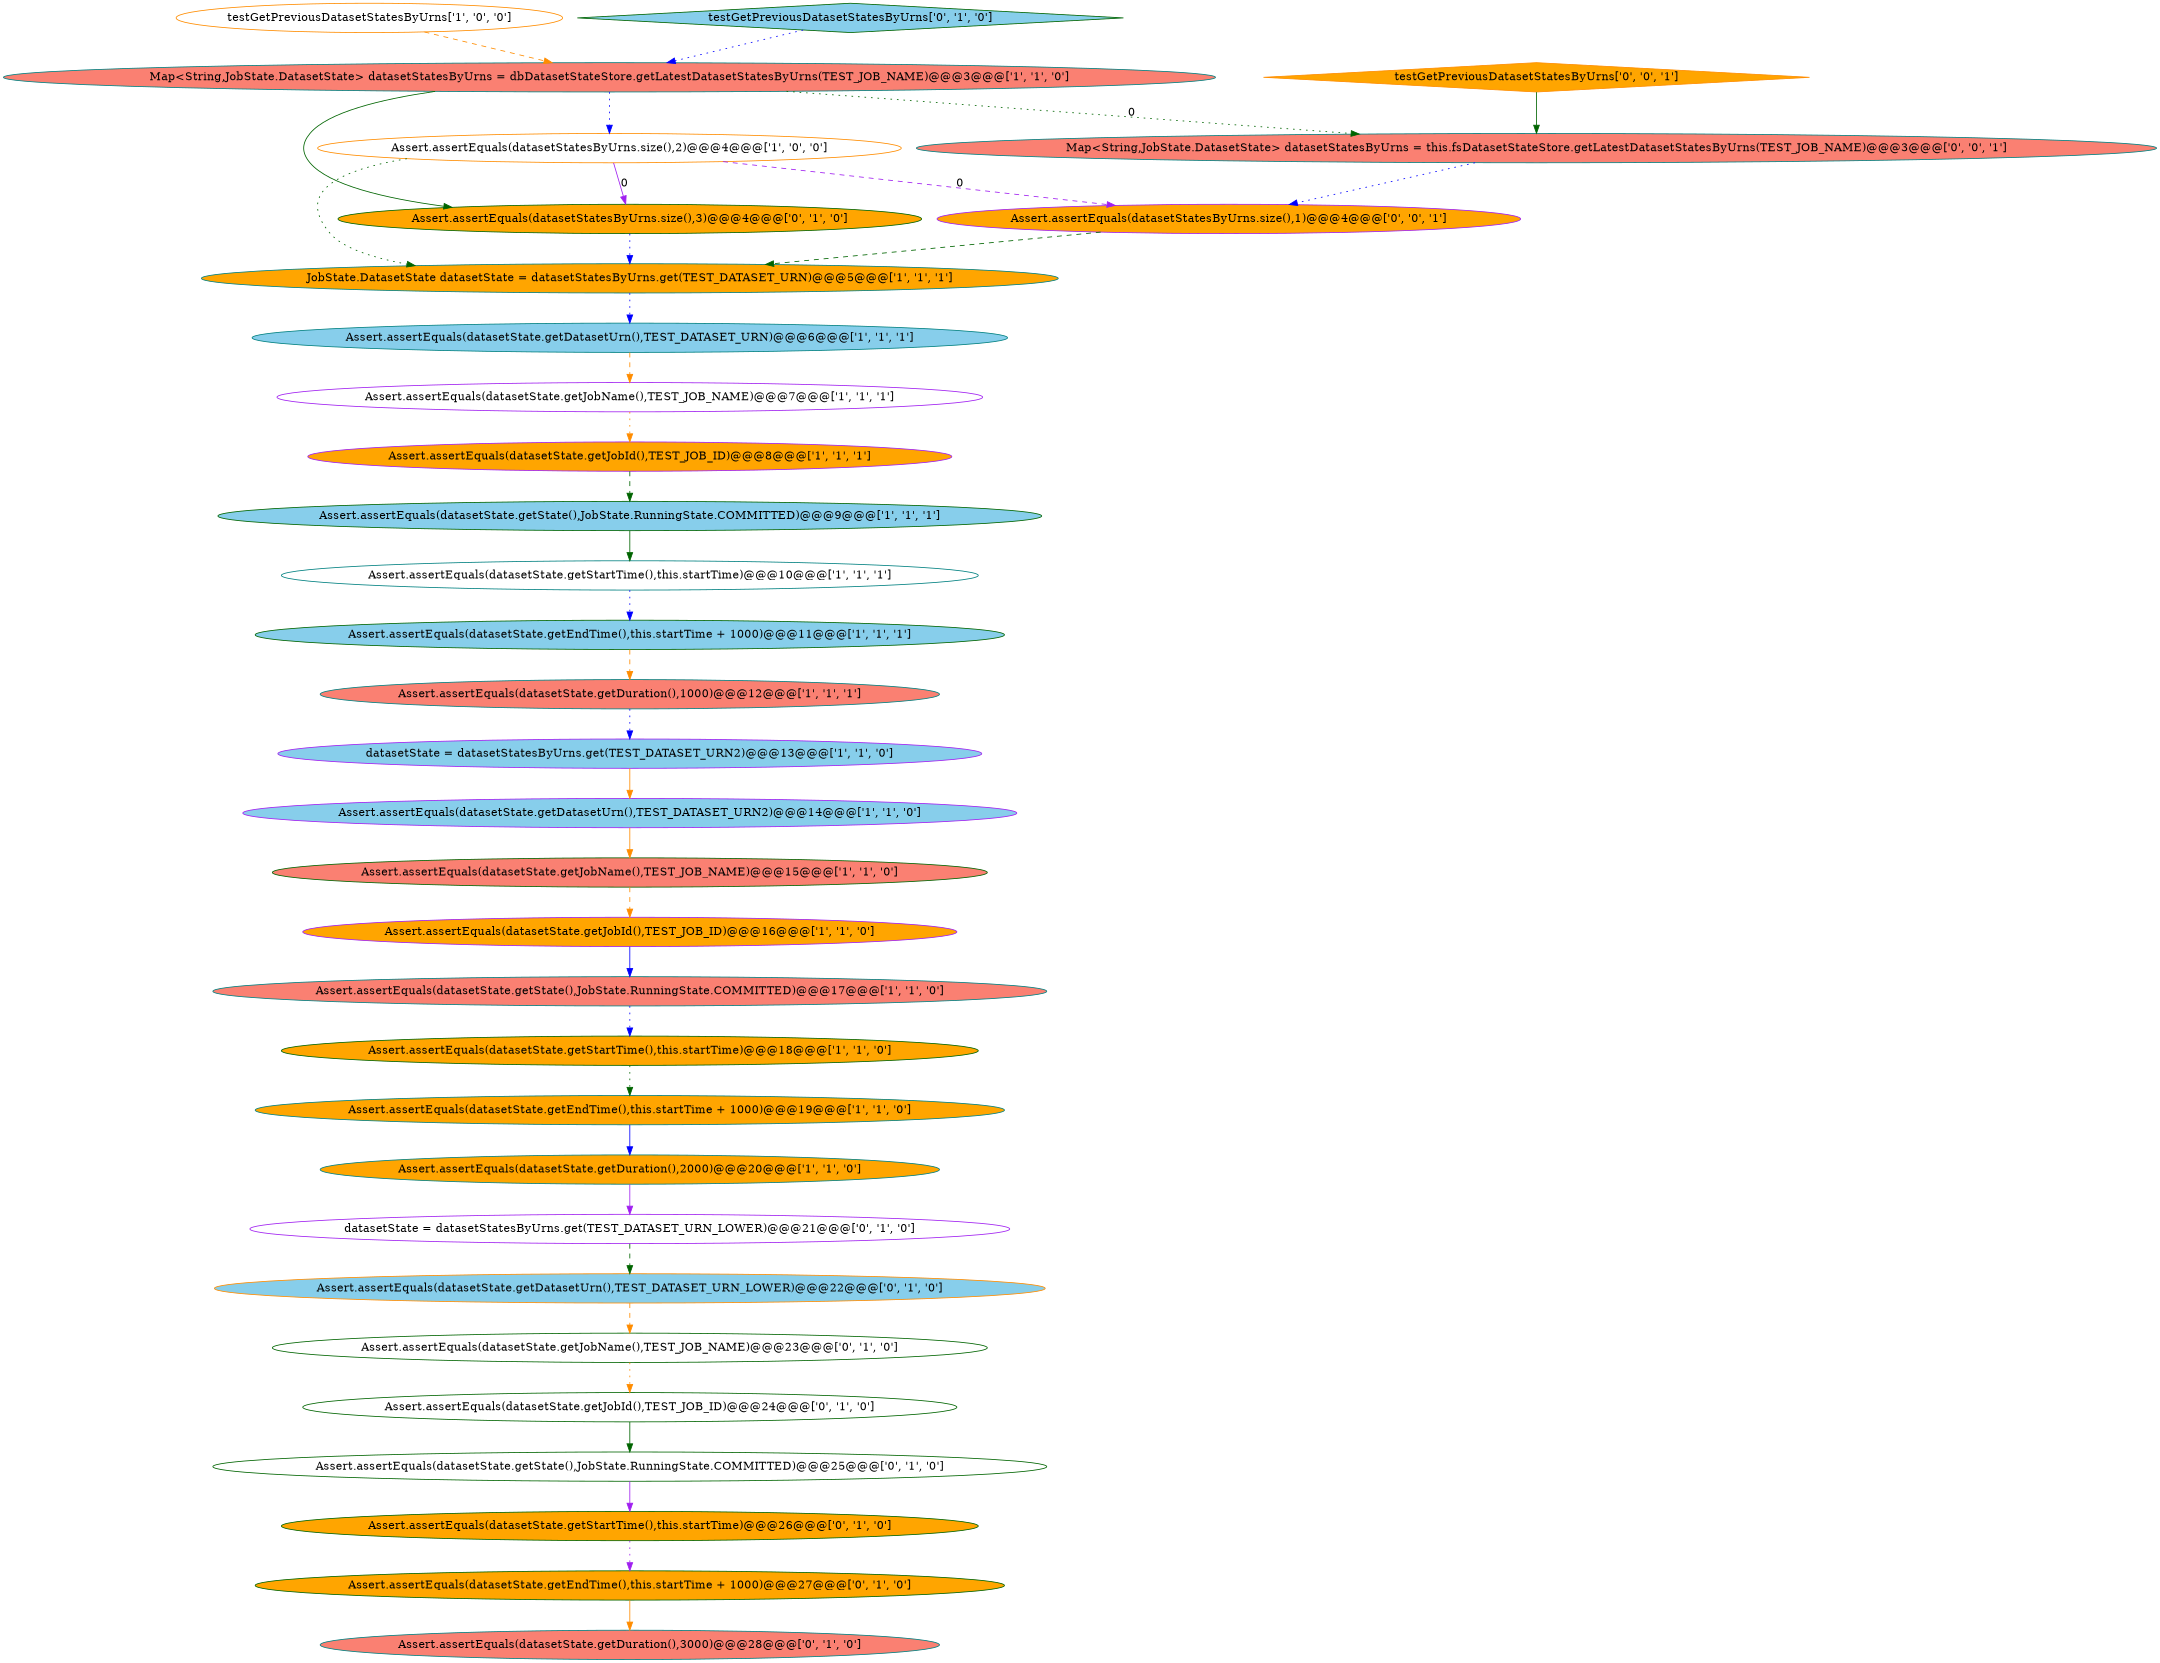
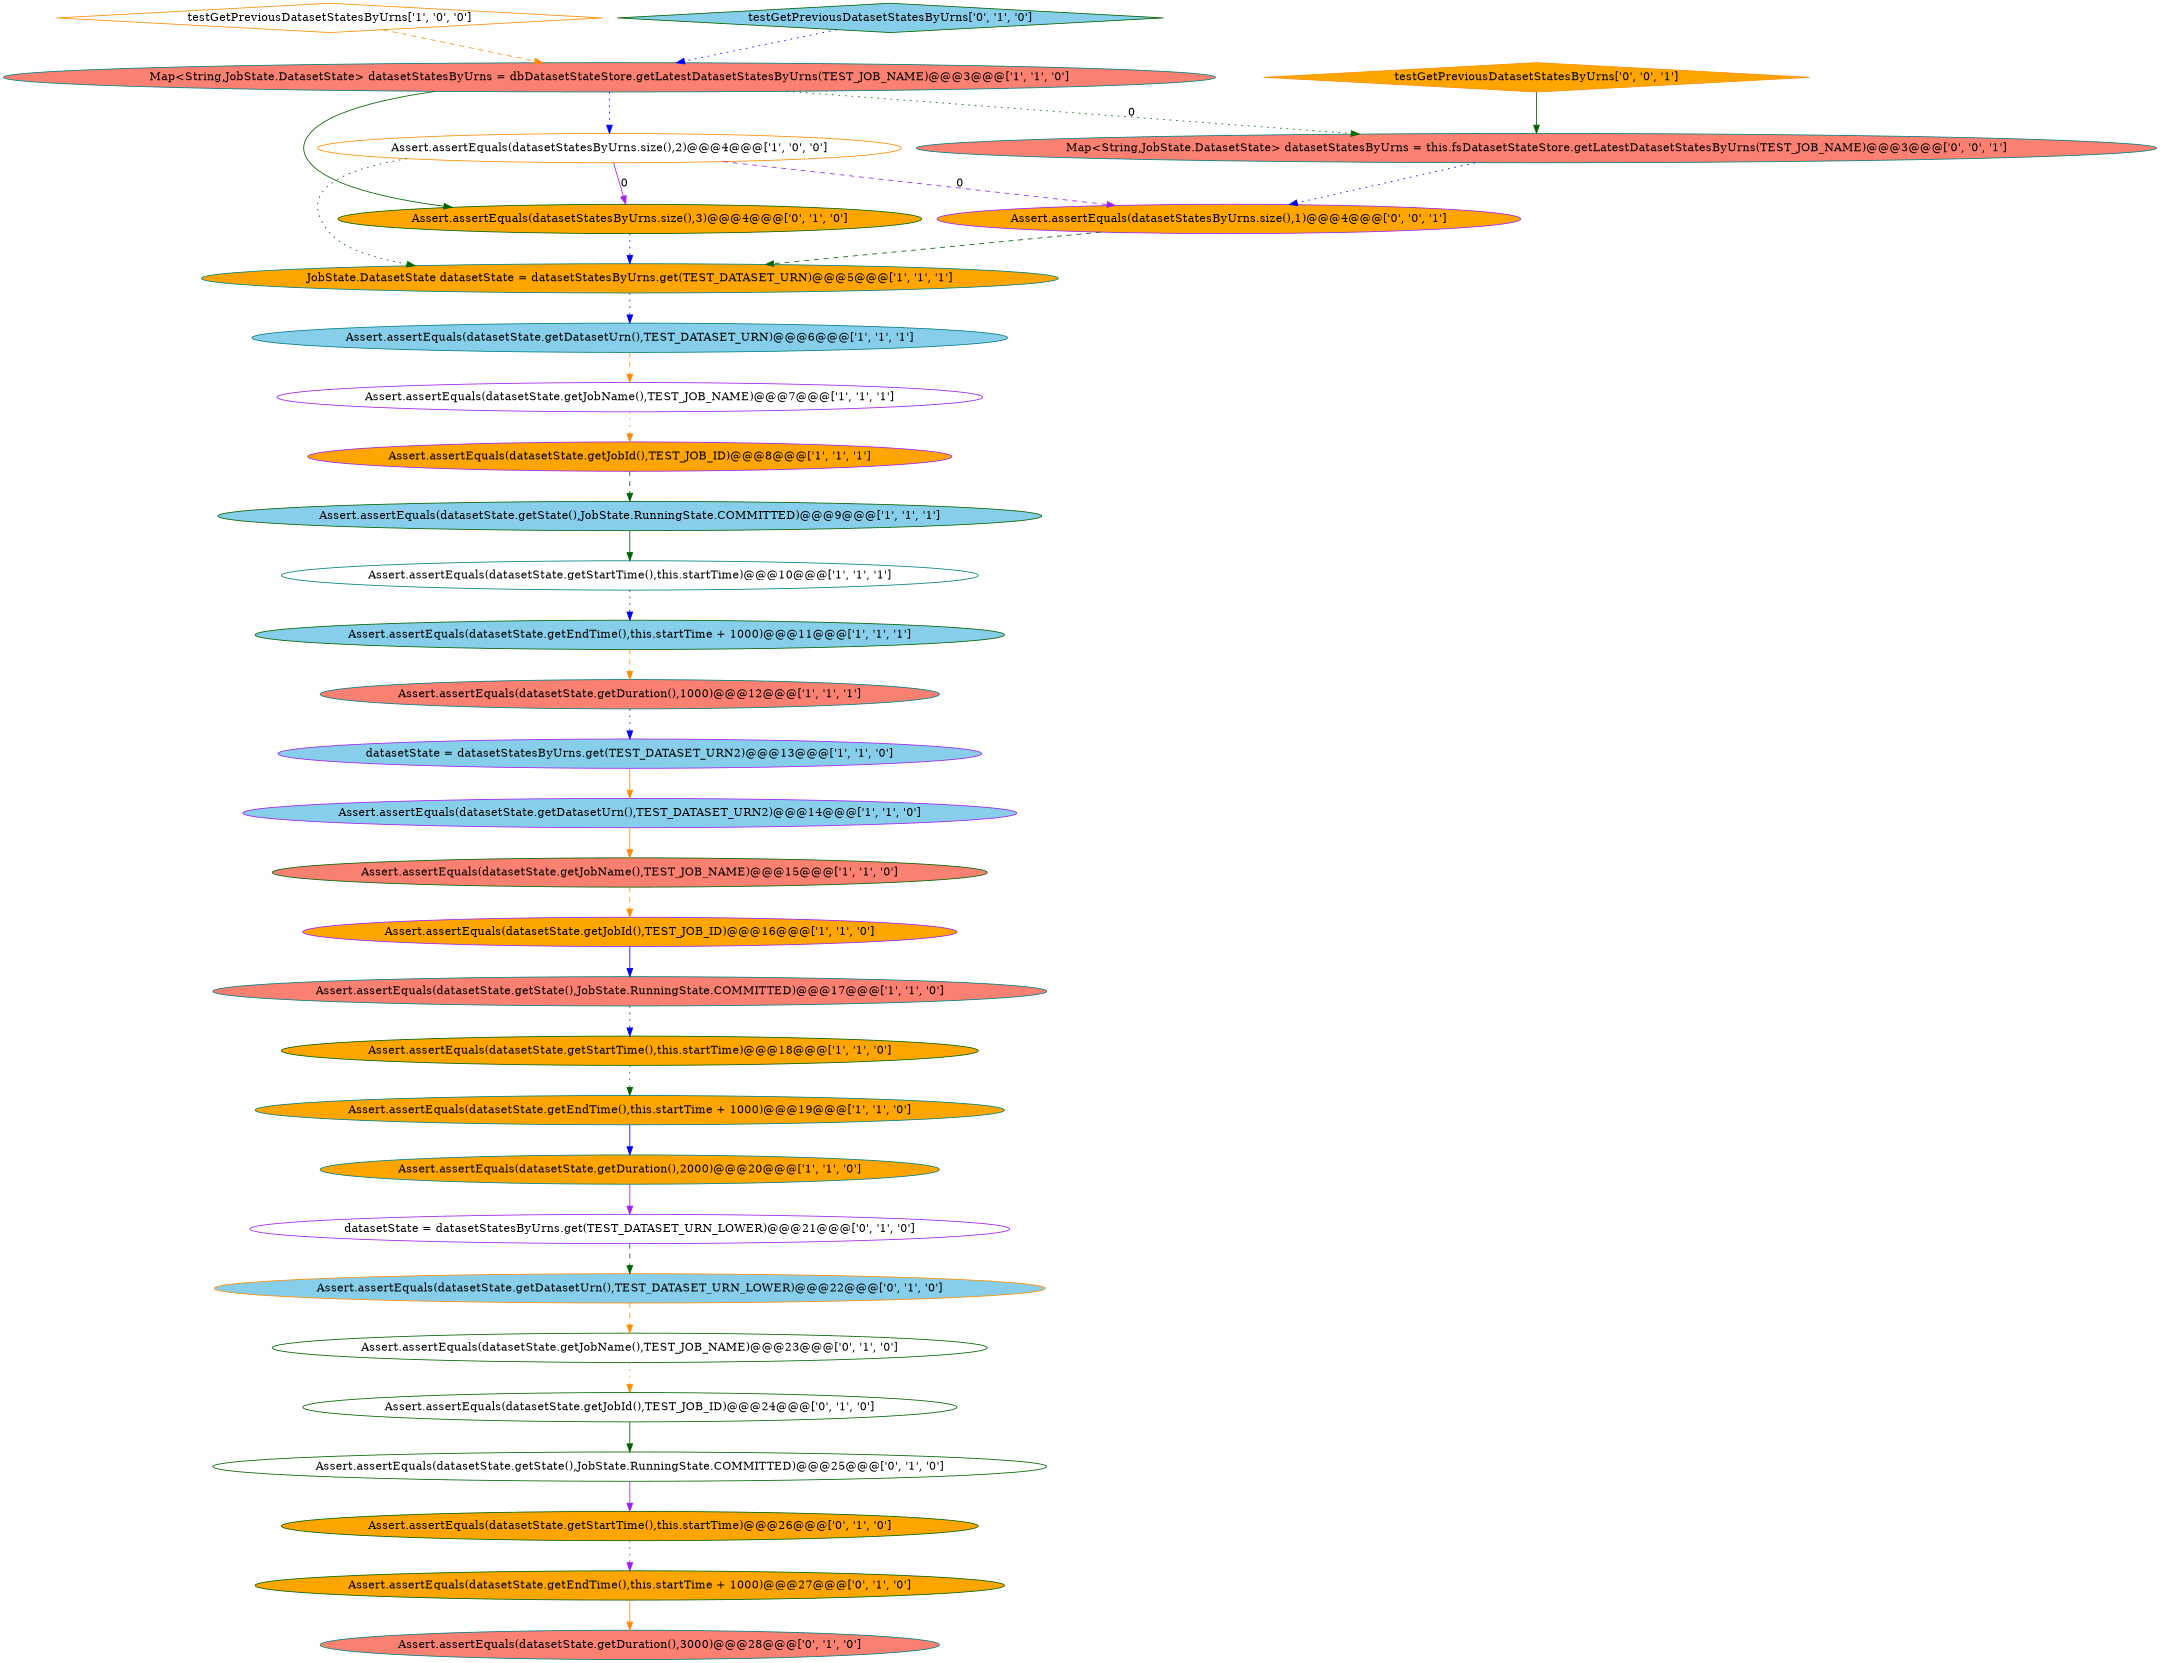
(369, 18) -> (329, 18)
